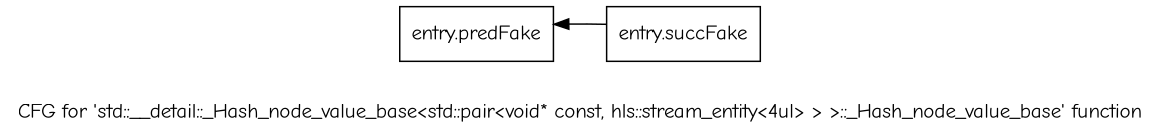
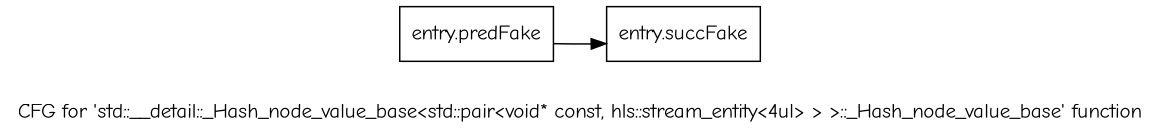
(587, 24) -> (573, 44)
